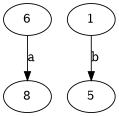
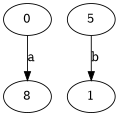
(27, 19) -> (27, 19)
(91, 54) -> (91, 54)
